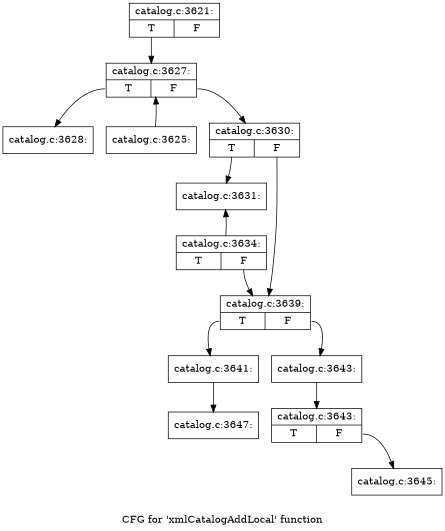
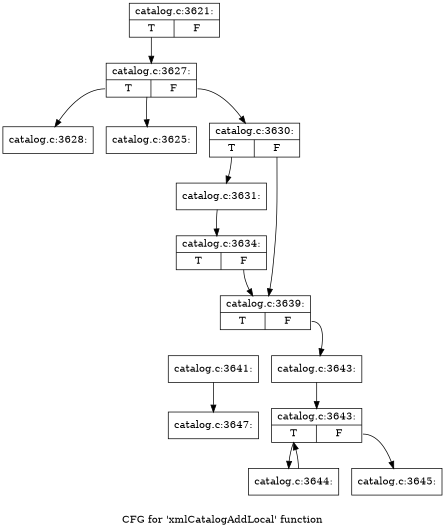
(156, 116) -> (146, 108)
(226, 227) -> (217, 219)
(209, 332) -> none
none -> (294, 482)
